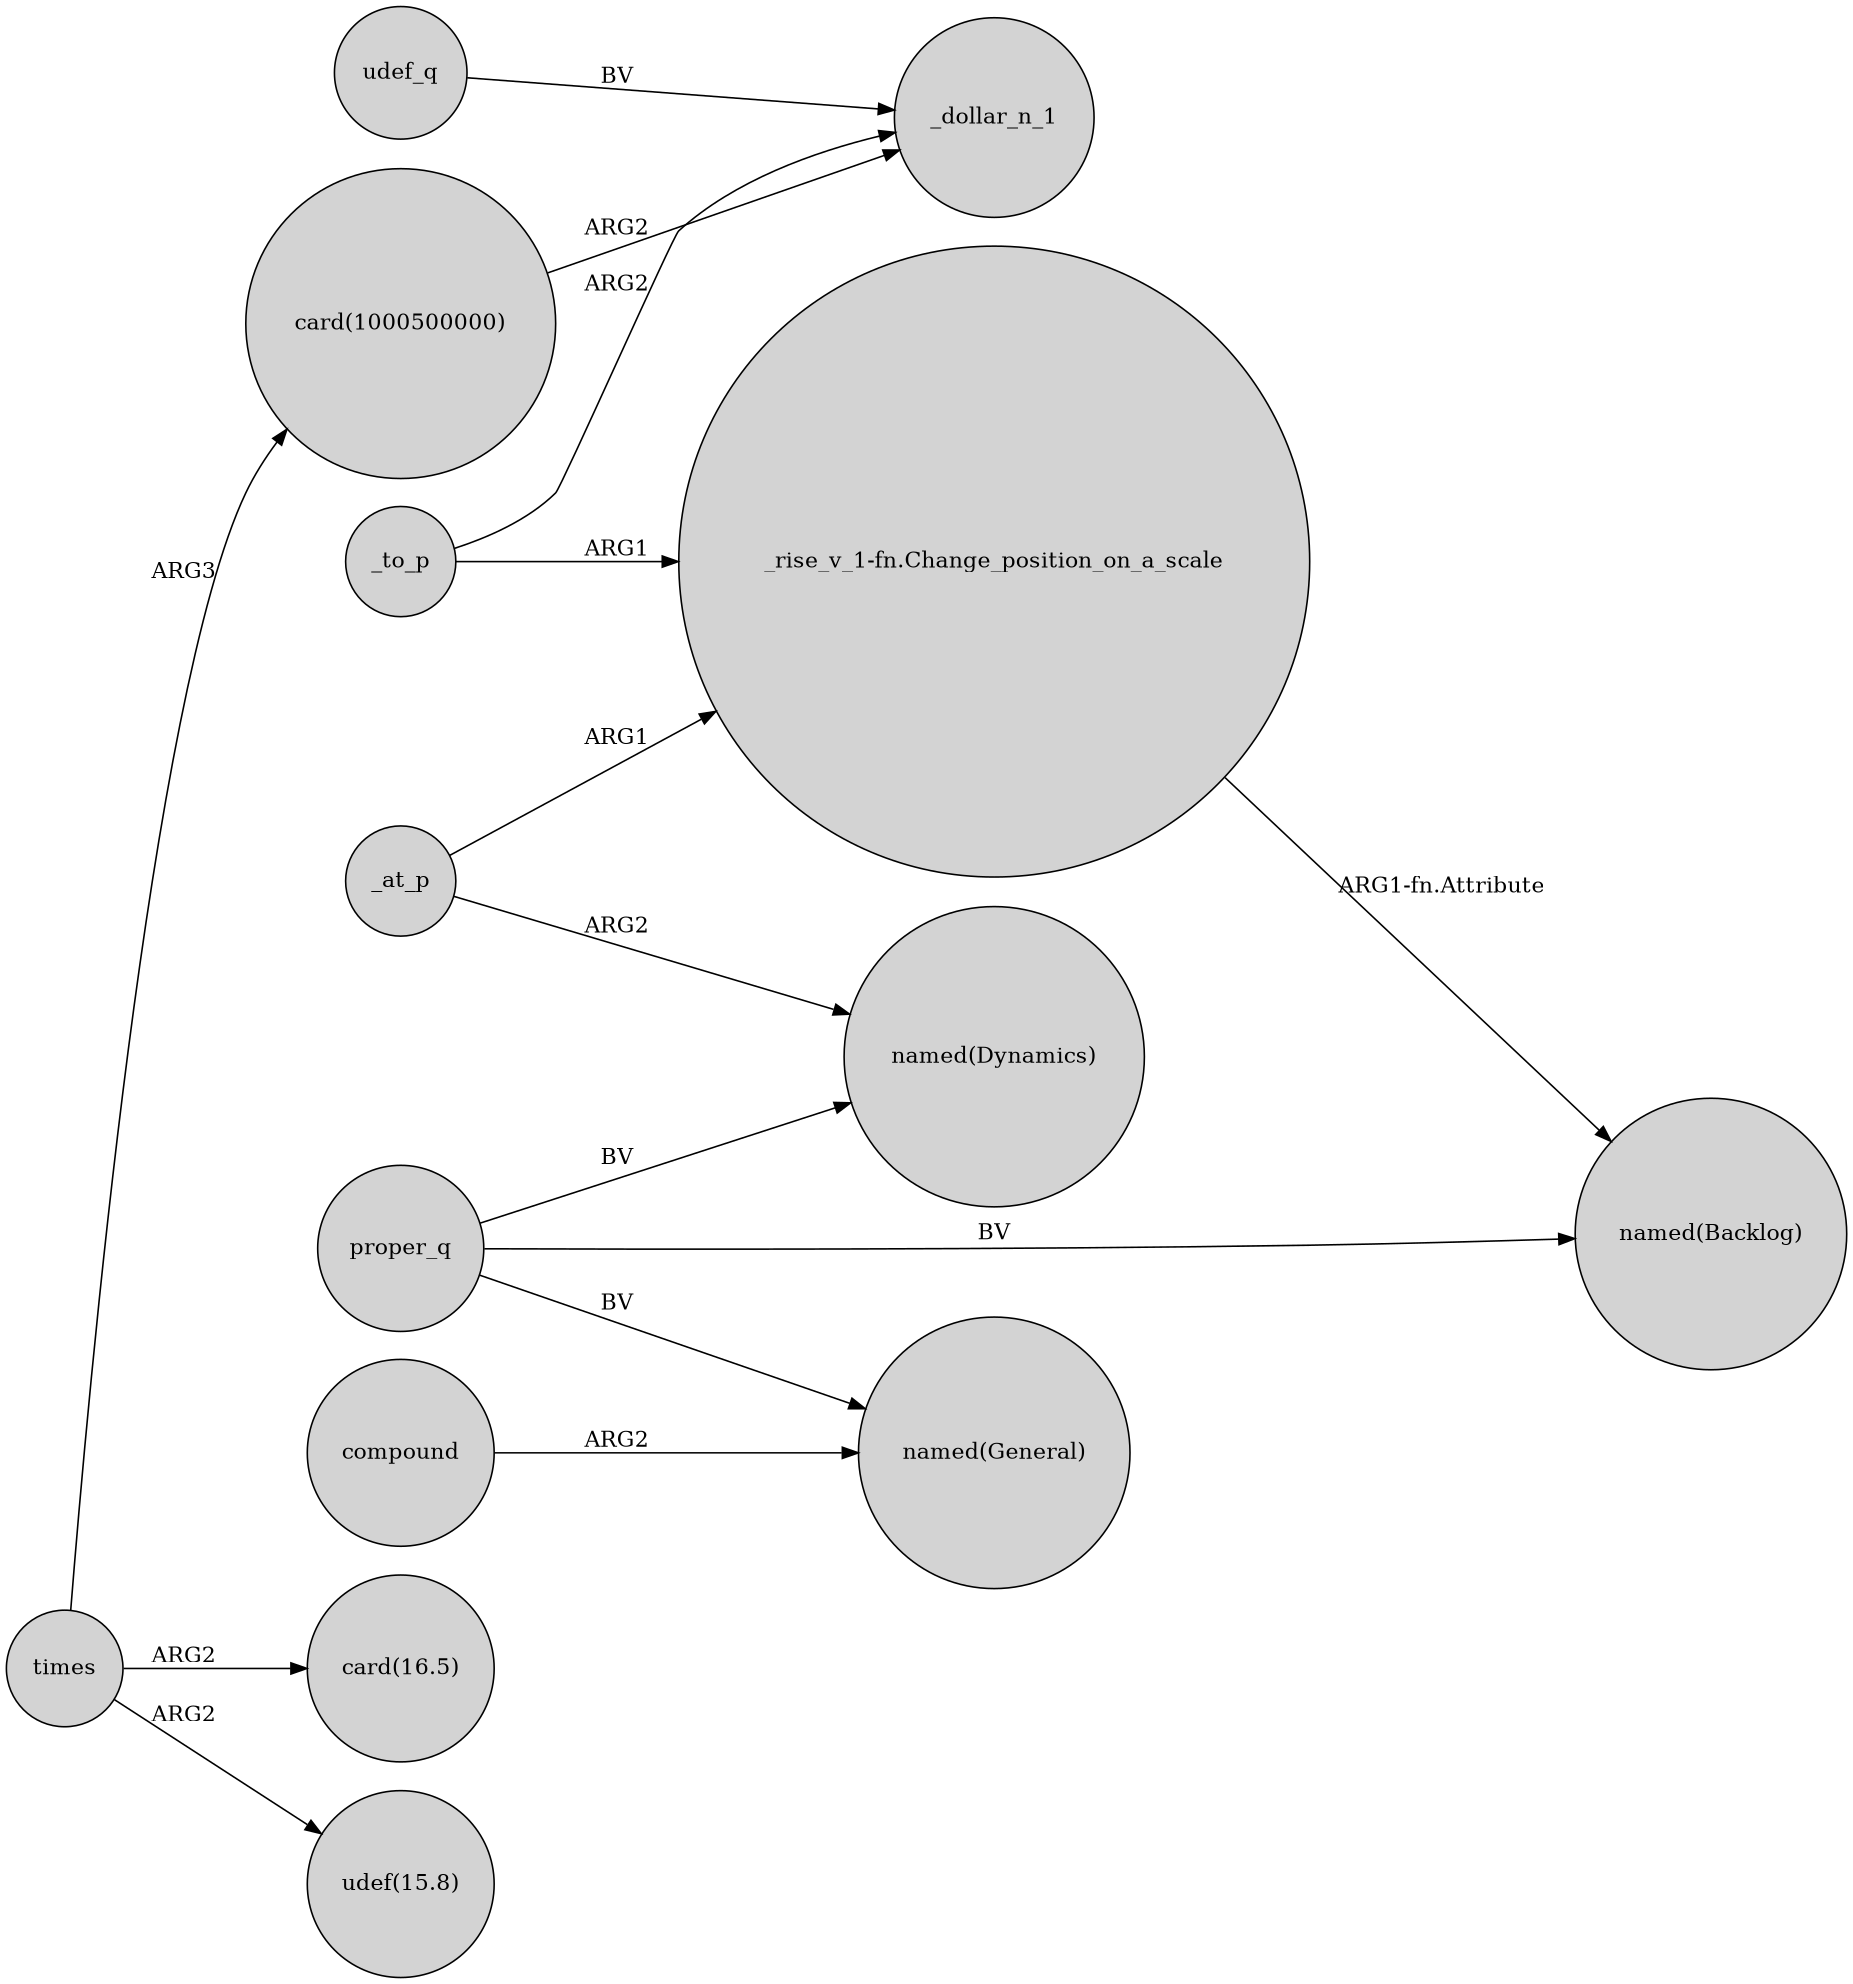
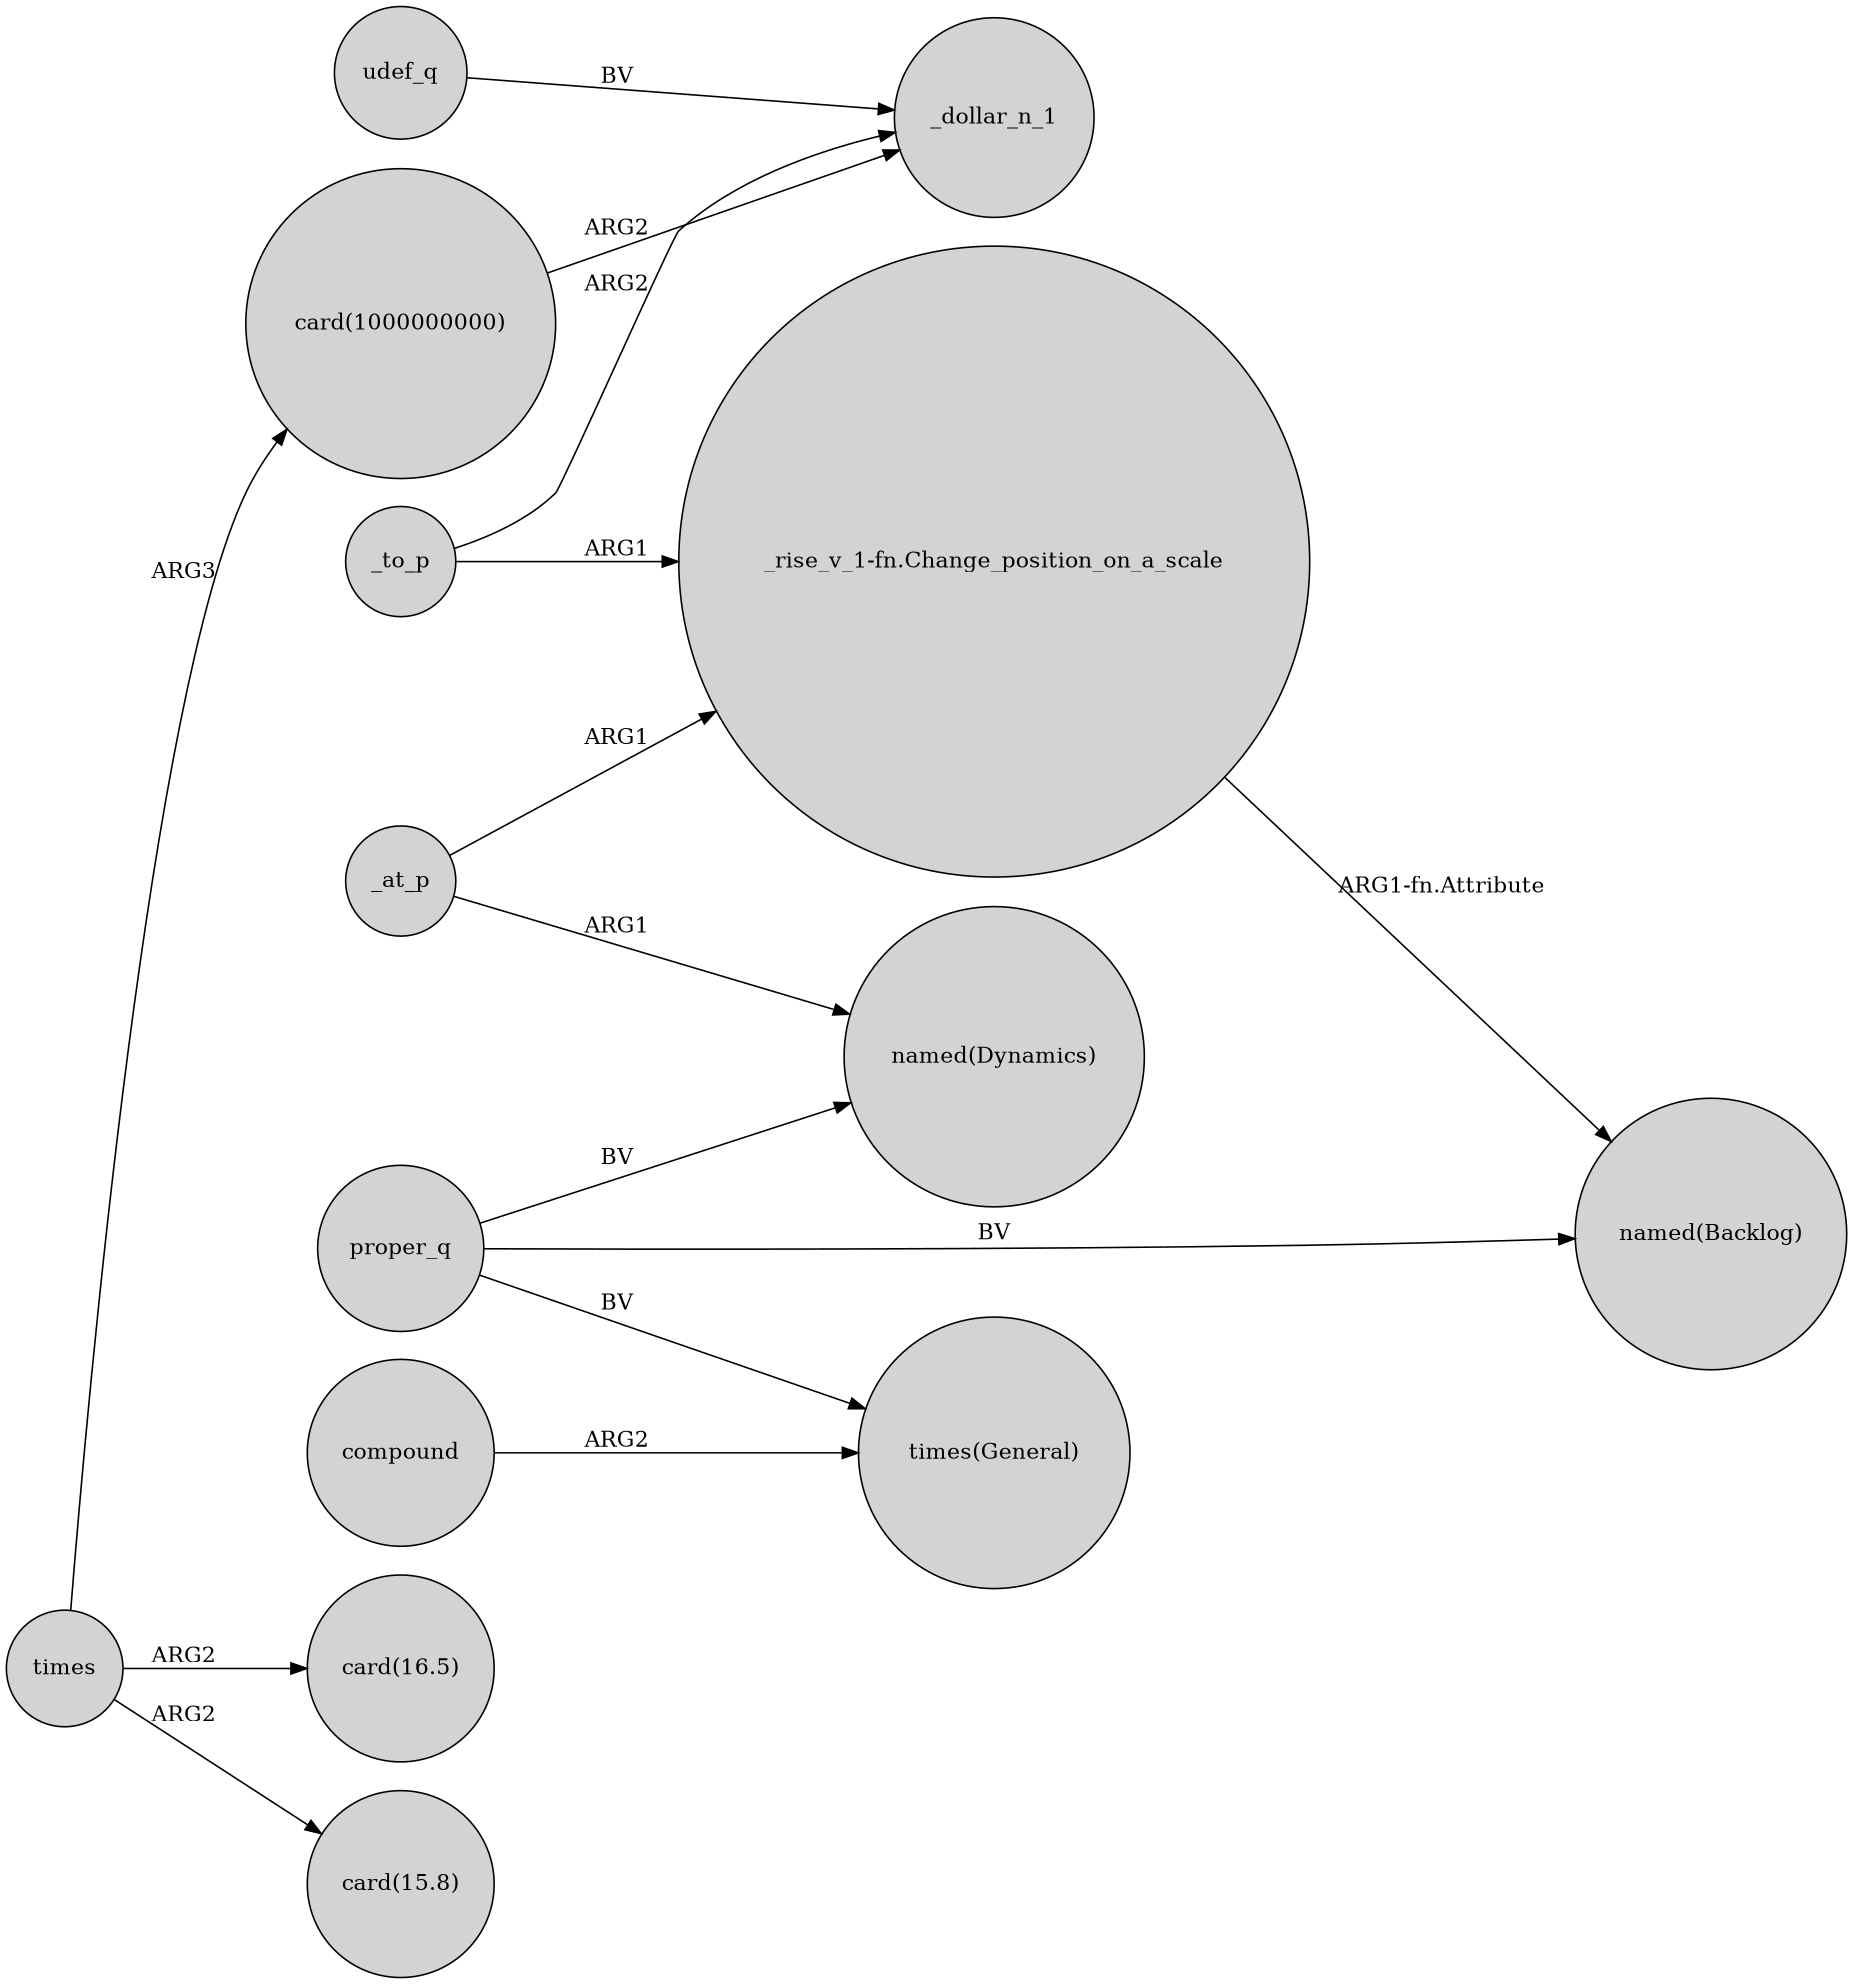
(401, 324) -> (401, 324)
(617, 927) -> (617, 927)
(994, 1453) -> (994, 1453)
(401, 1884) -> (401, 1884)
